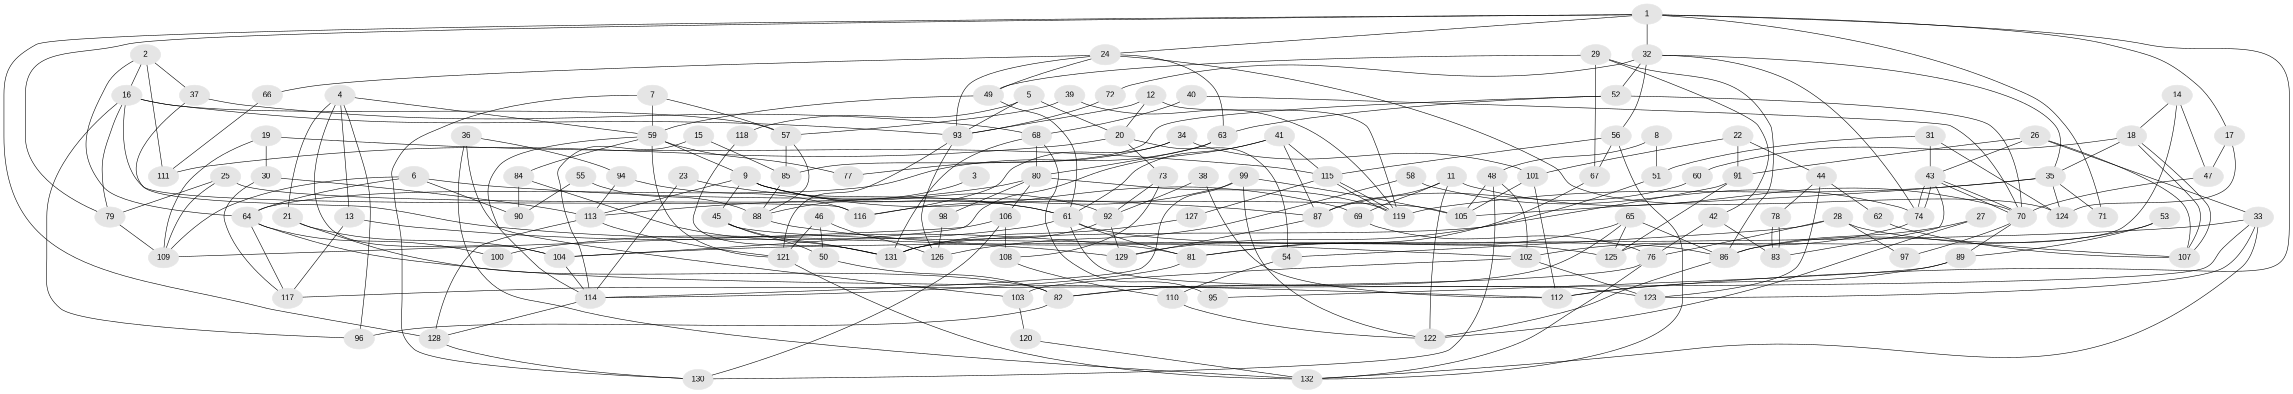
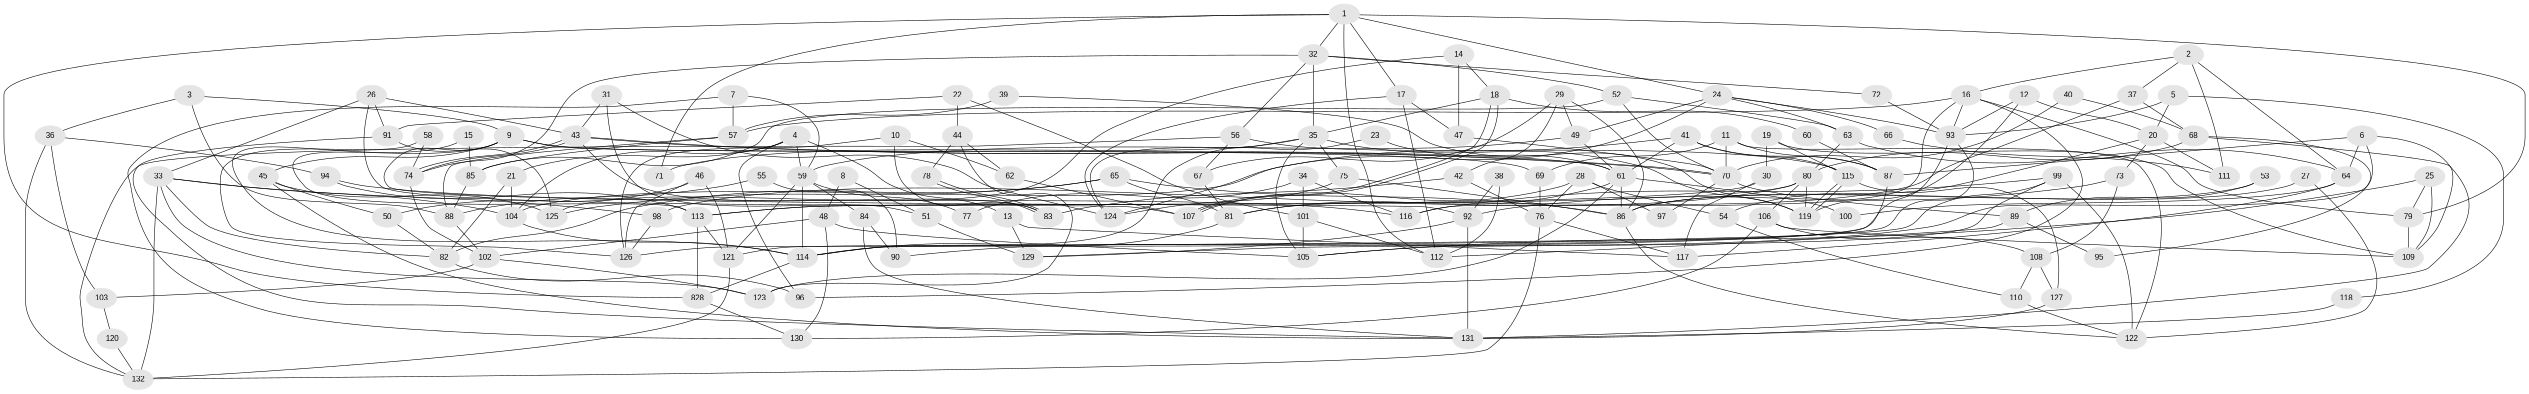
none -> (119, 114)
none -> (895, 136)
(702, 158) -> (330, 105)
none -> (1344, 176)
none -> (408, 197)
none -> (2046, 278)
(801, 282) -> (1419, 176)
(434, 339) -> (698, 298)
